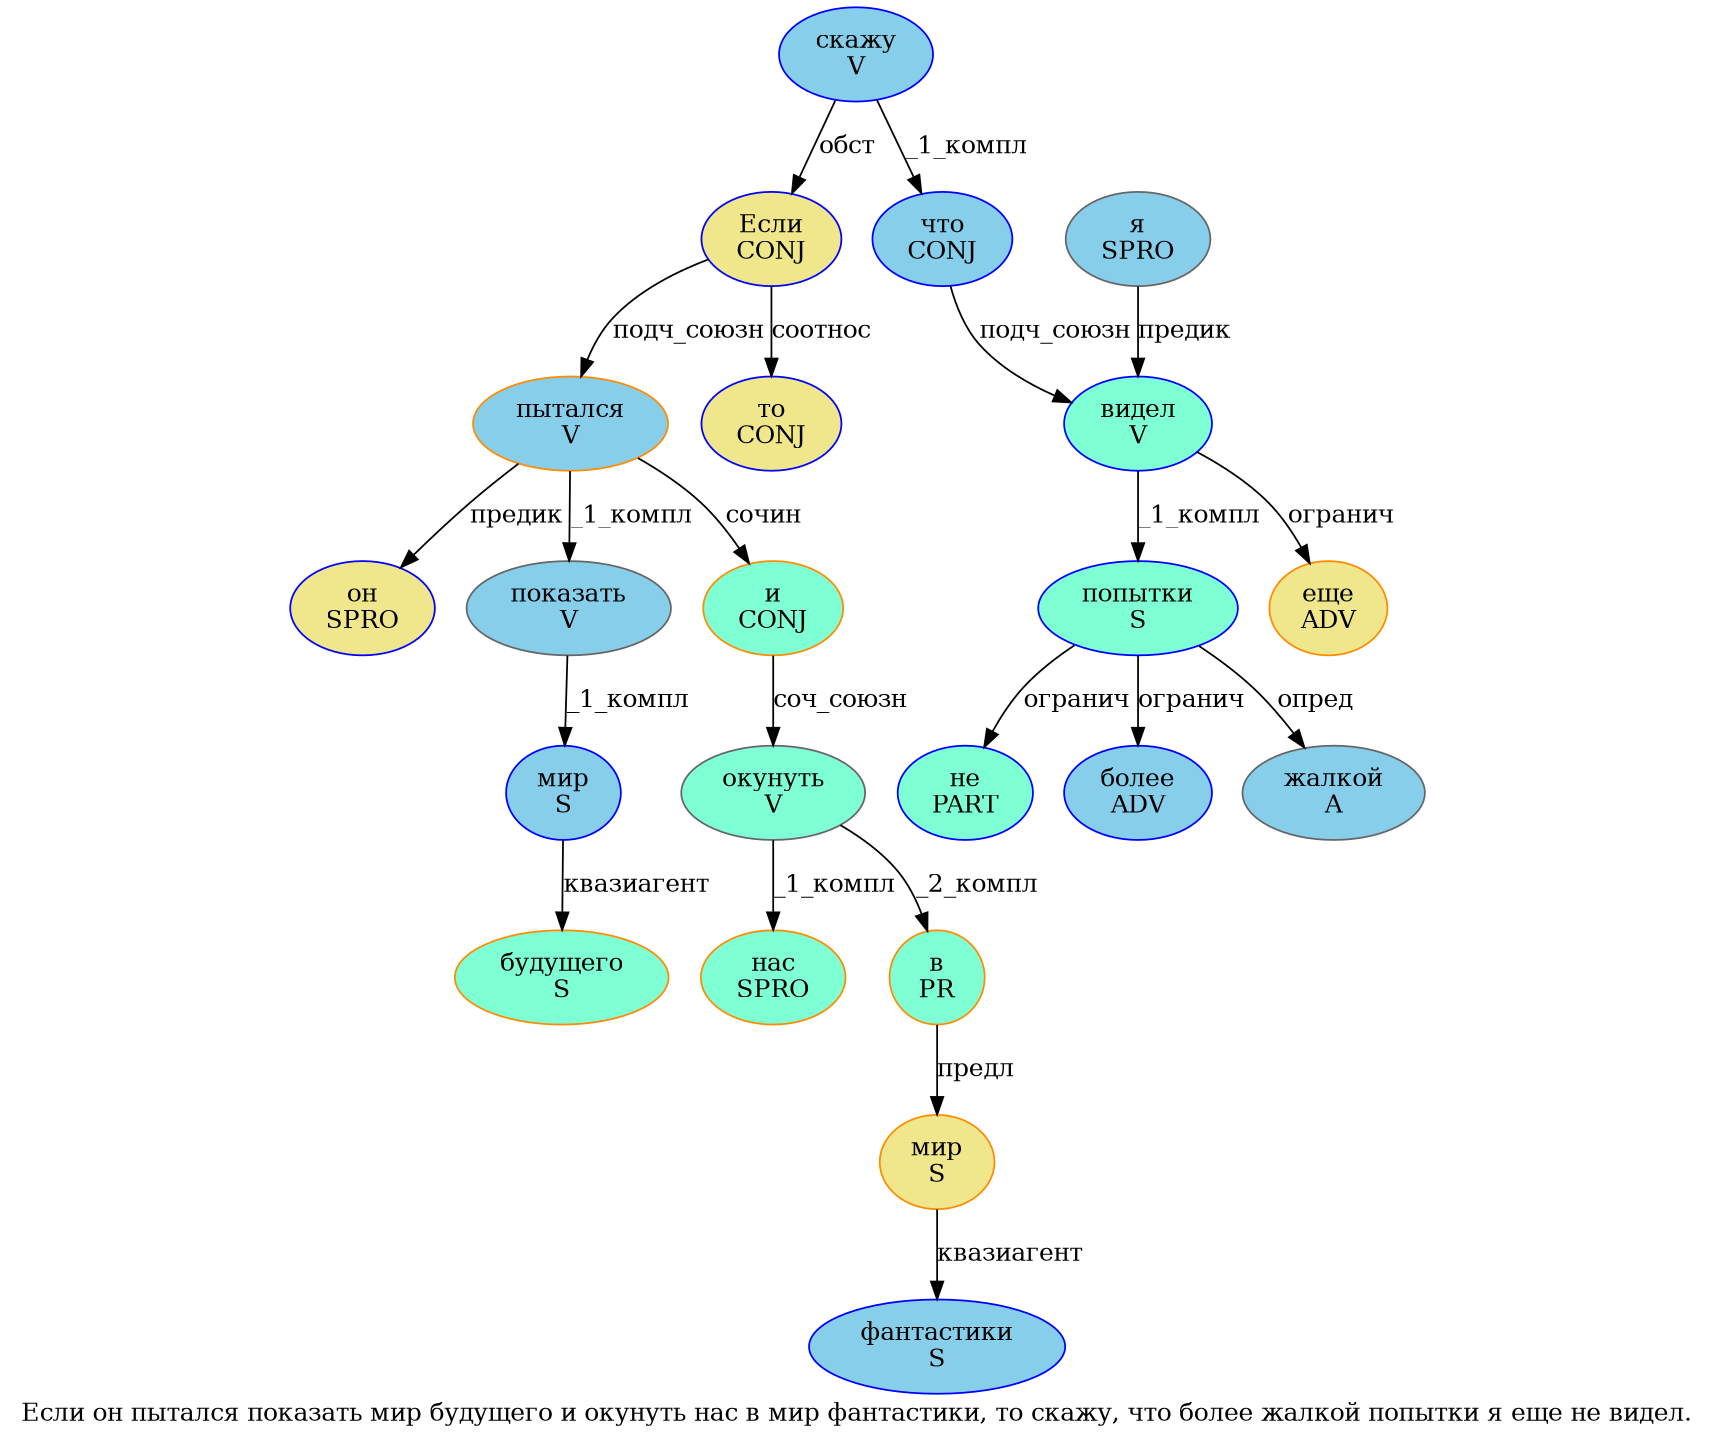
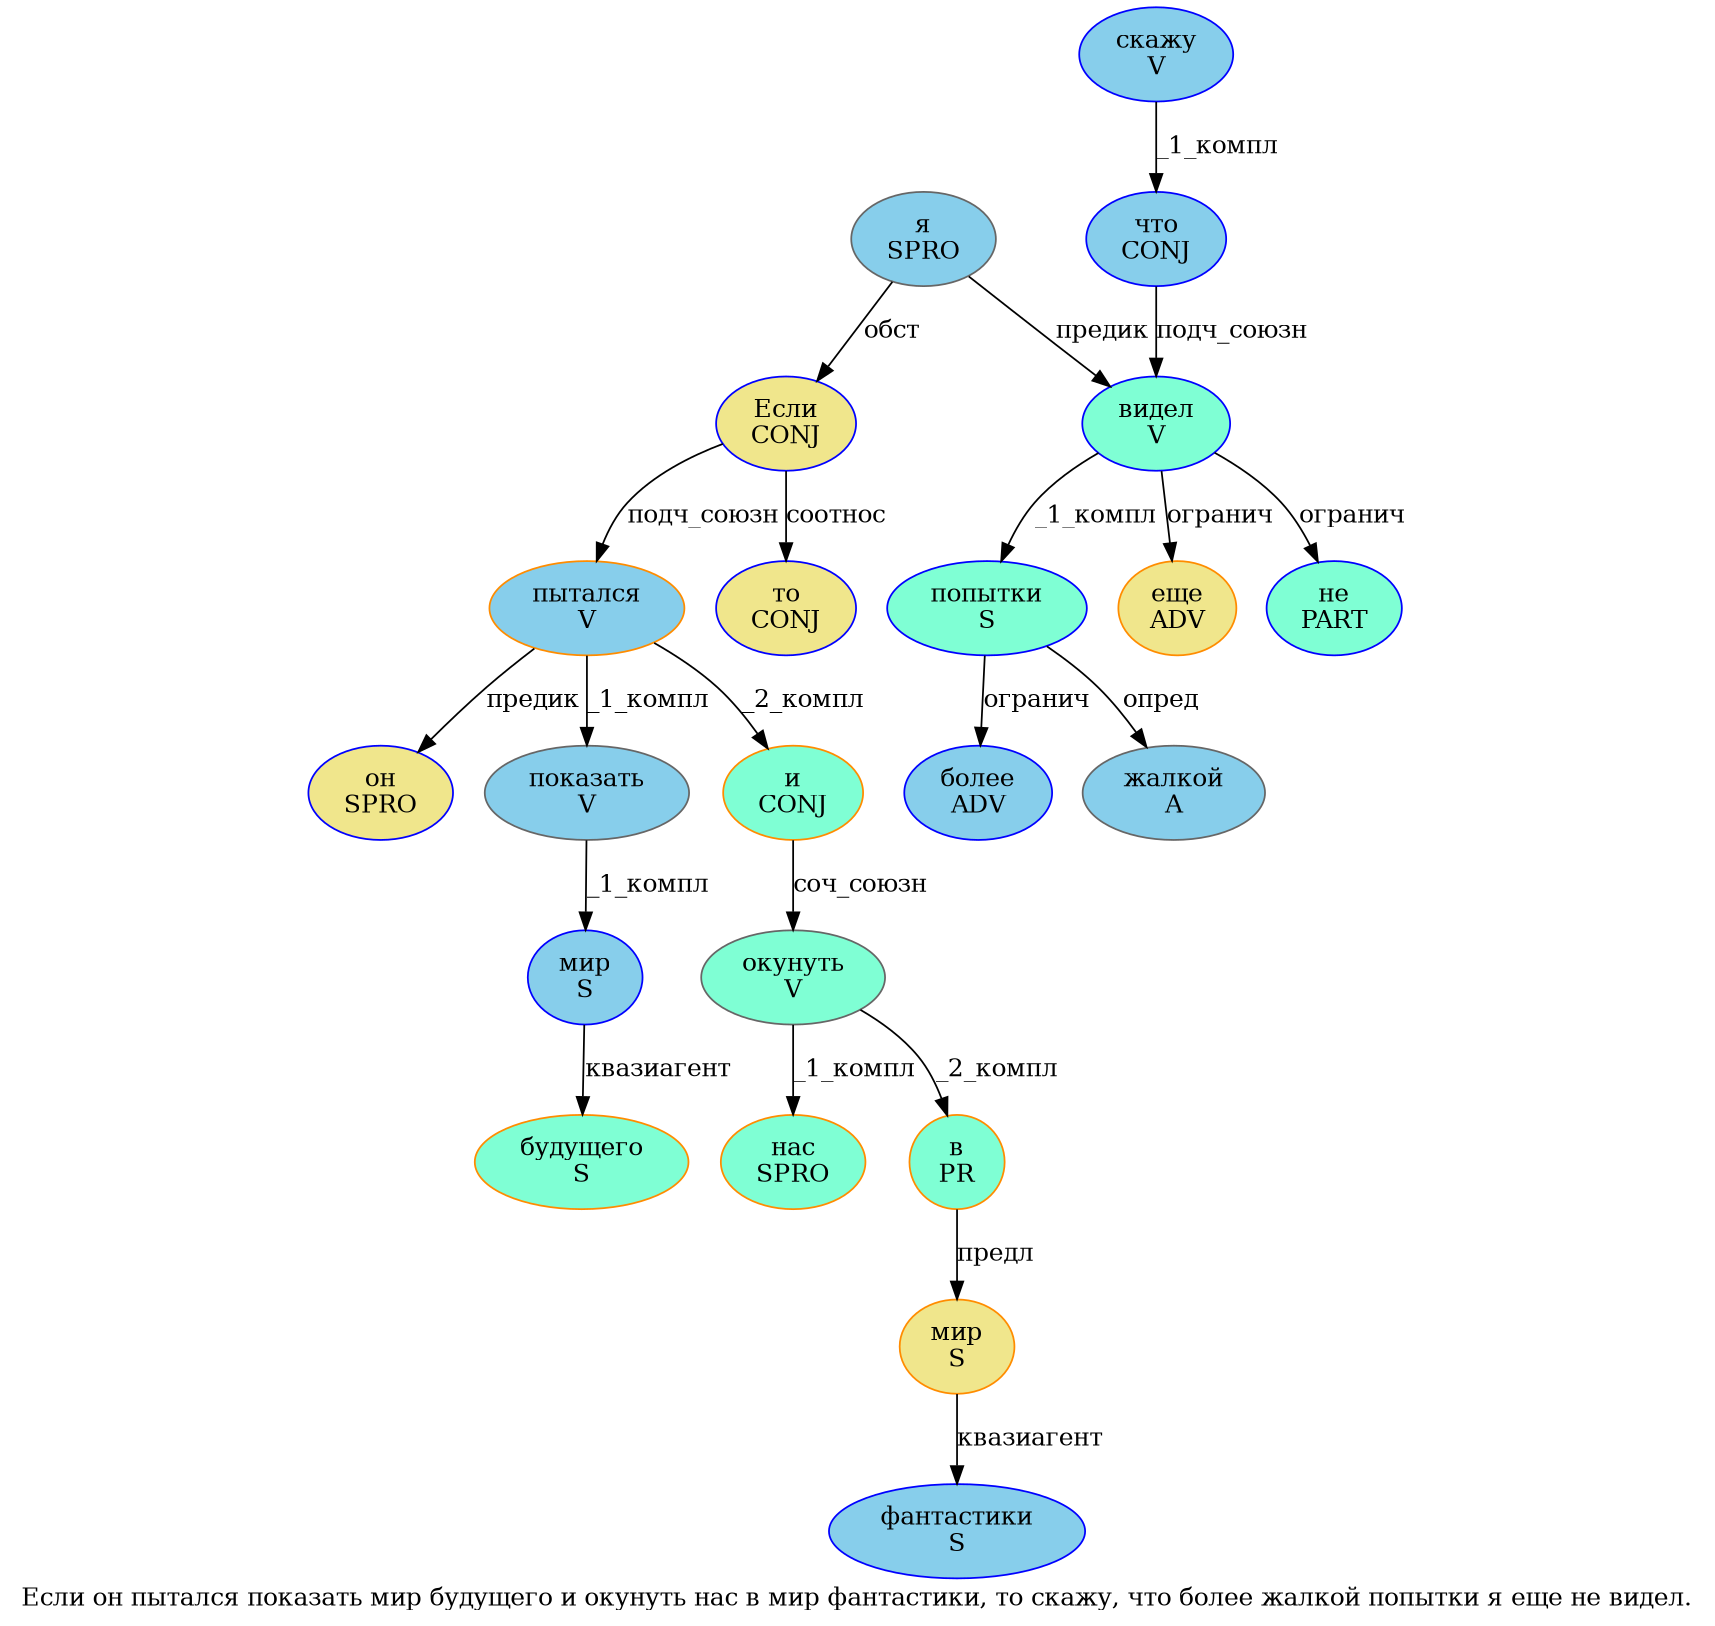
(818, 139) -> (860, 324)
(764, 516) -> (804, 701)
(1028, 683) -> (1270, 492)
